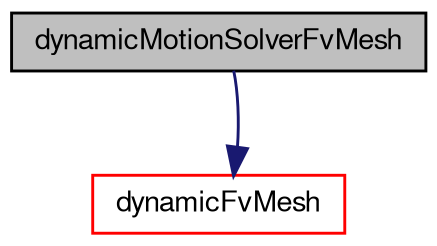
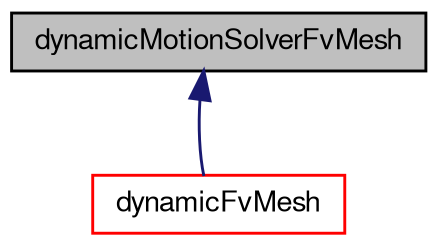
(238, 109) -> (200, 138)
